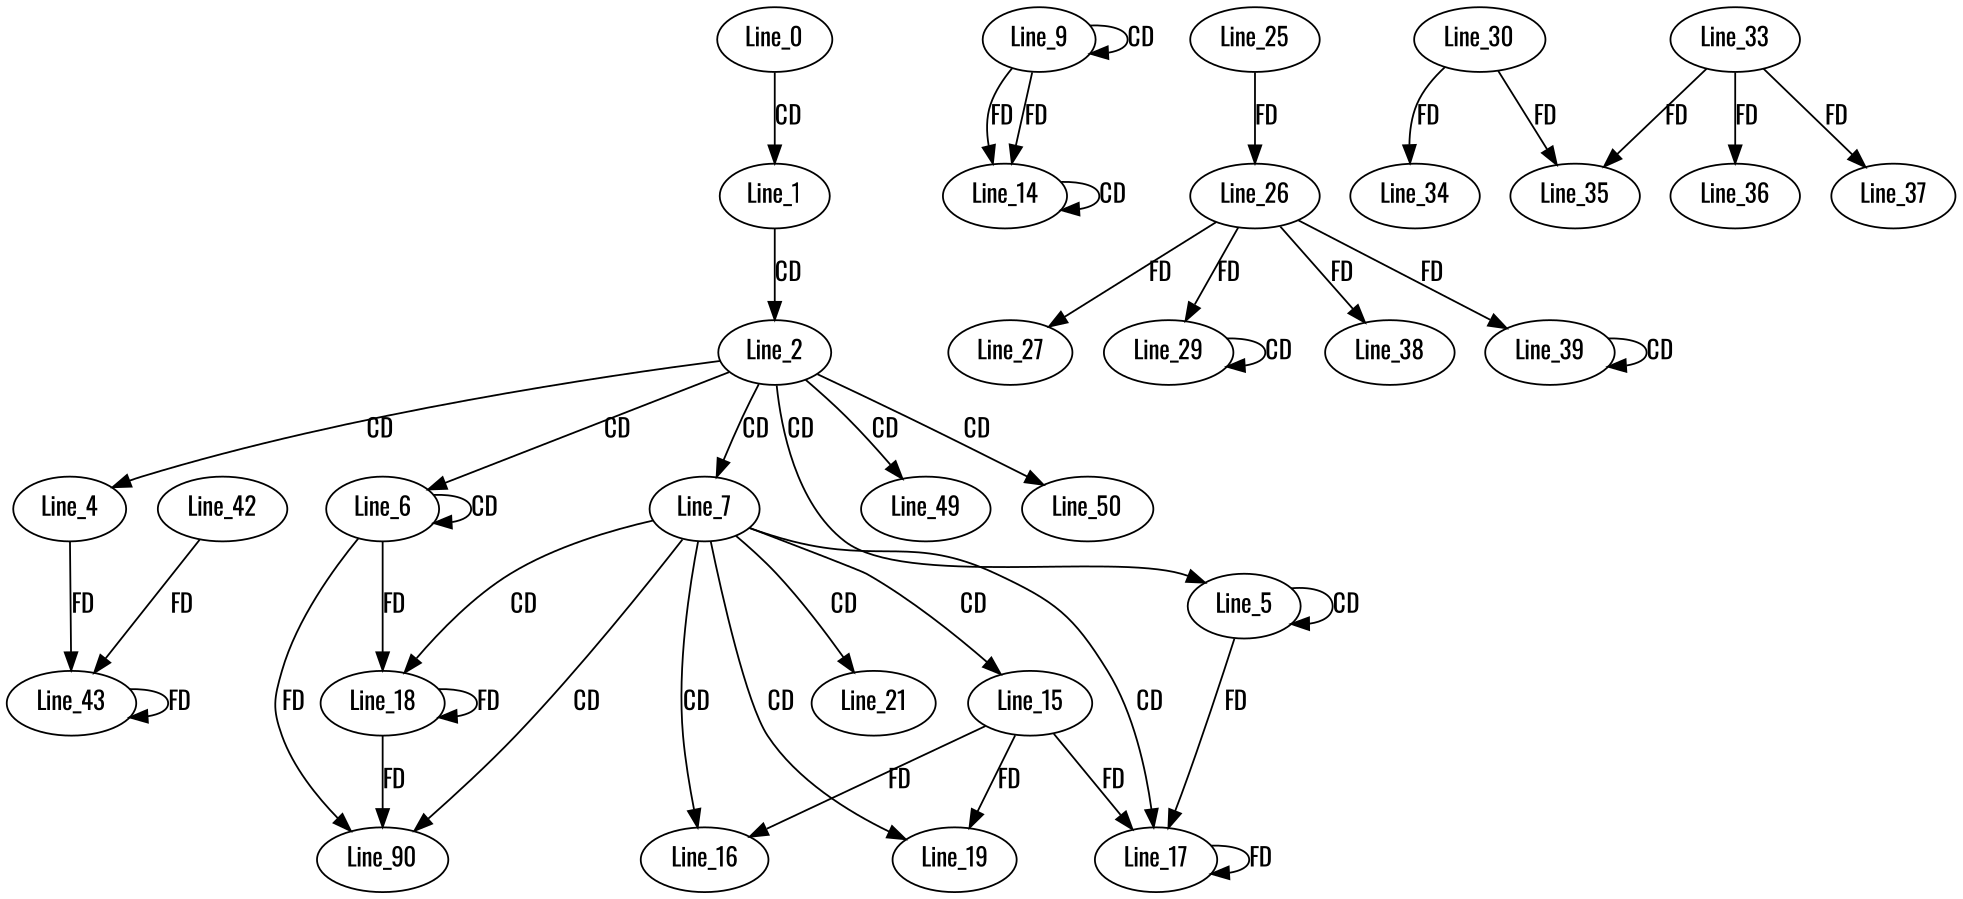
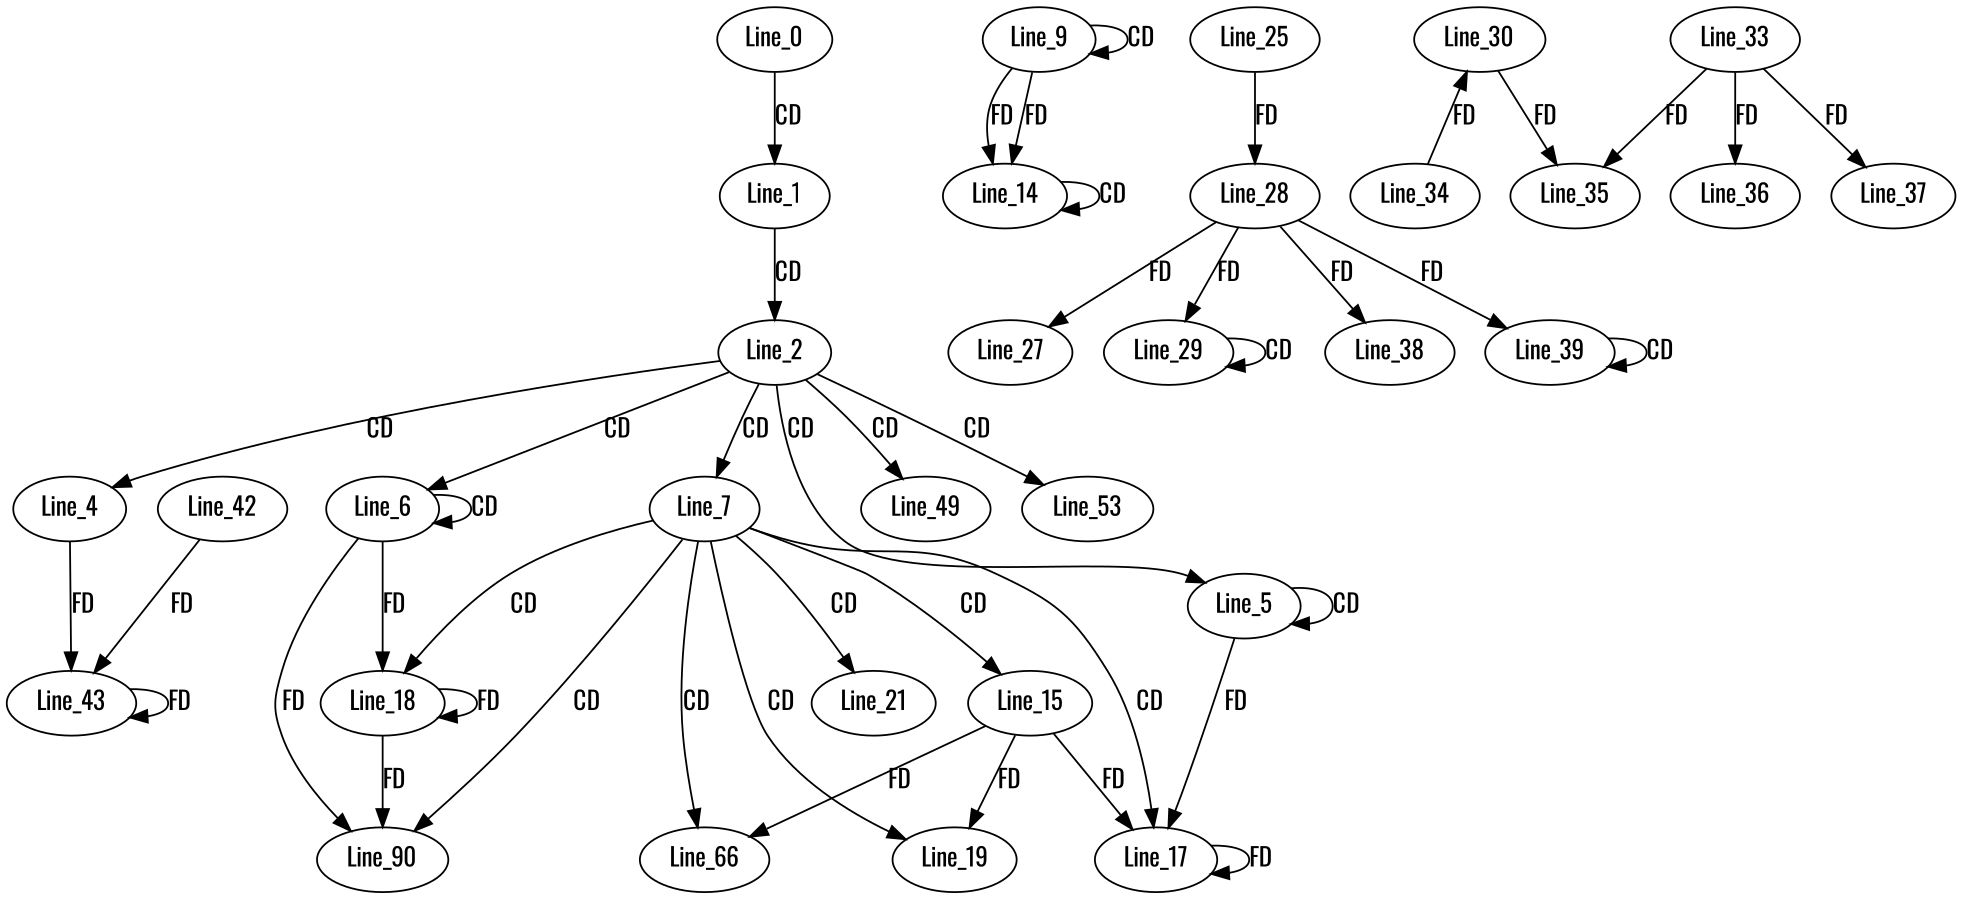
(1418, 102) -> (1444, 126)
(1255, 196) -> (1255, 196)
(1088, 509) -> (1088, 509)
(705, 860) -> (705, 860)
